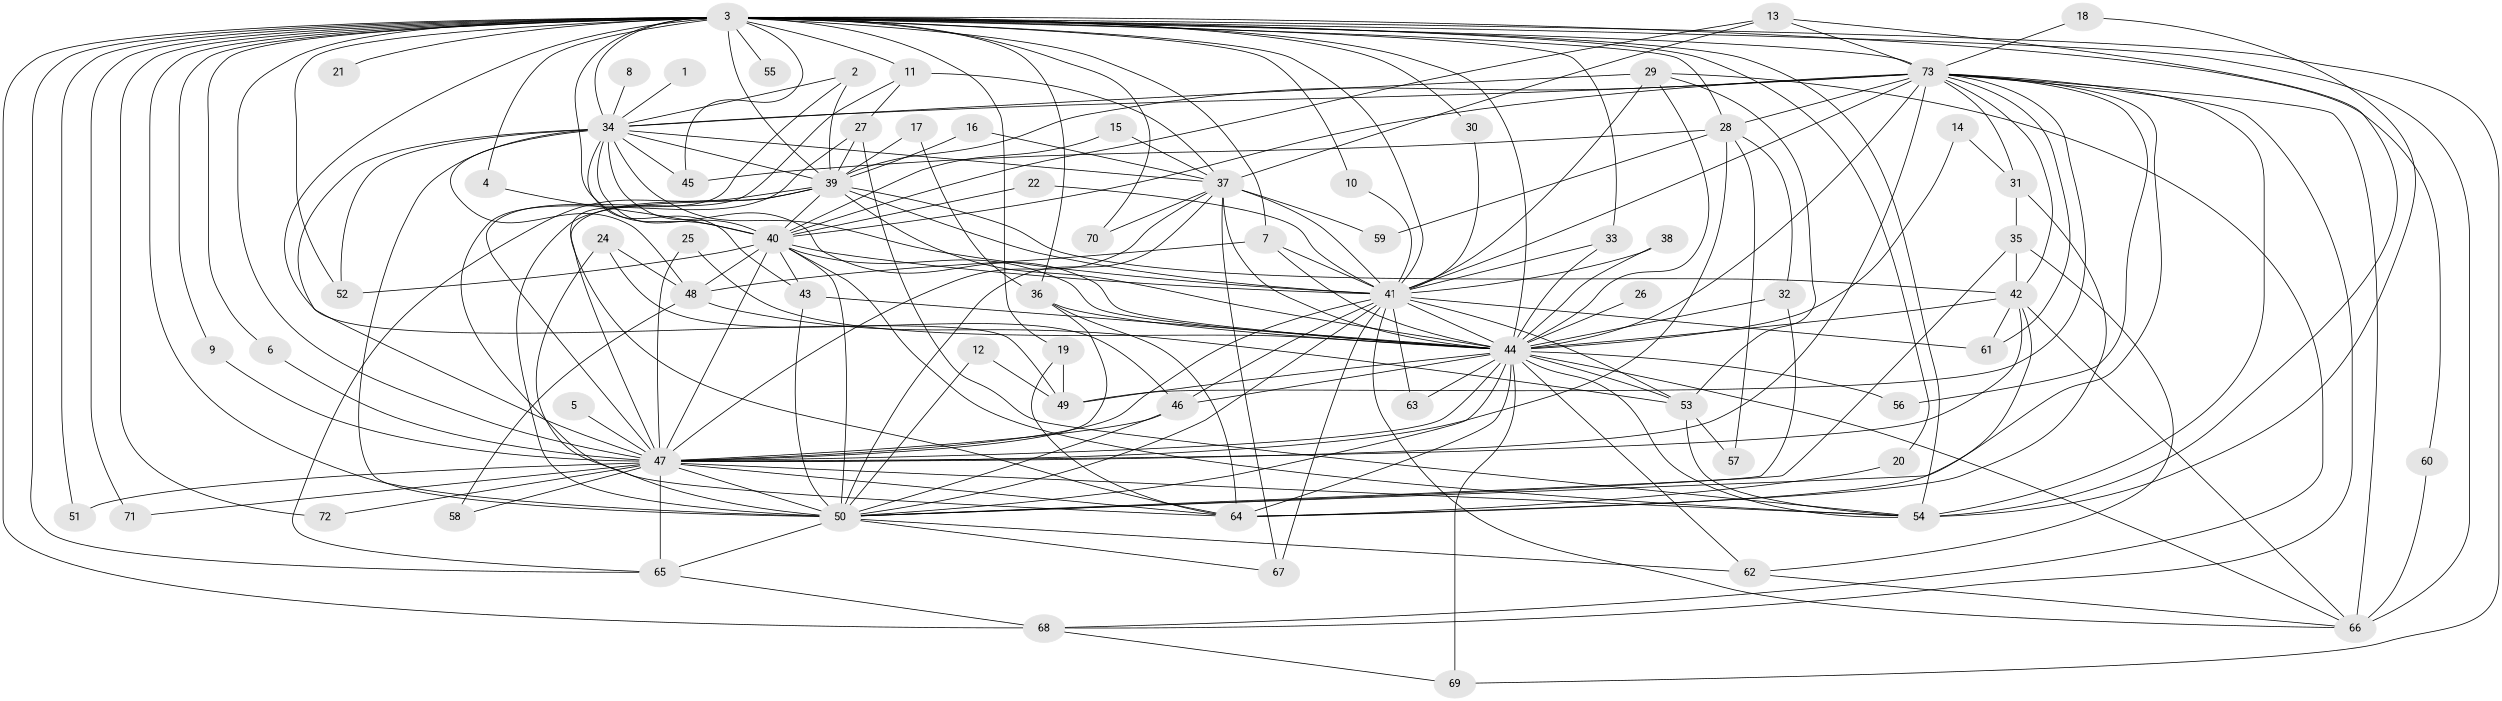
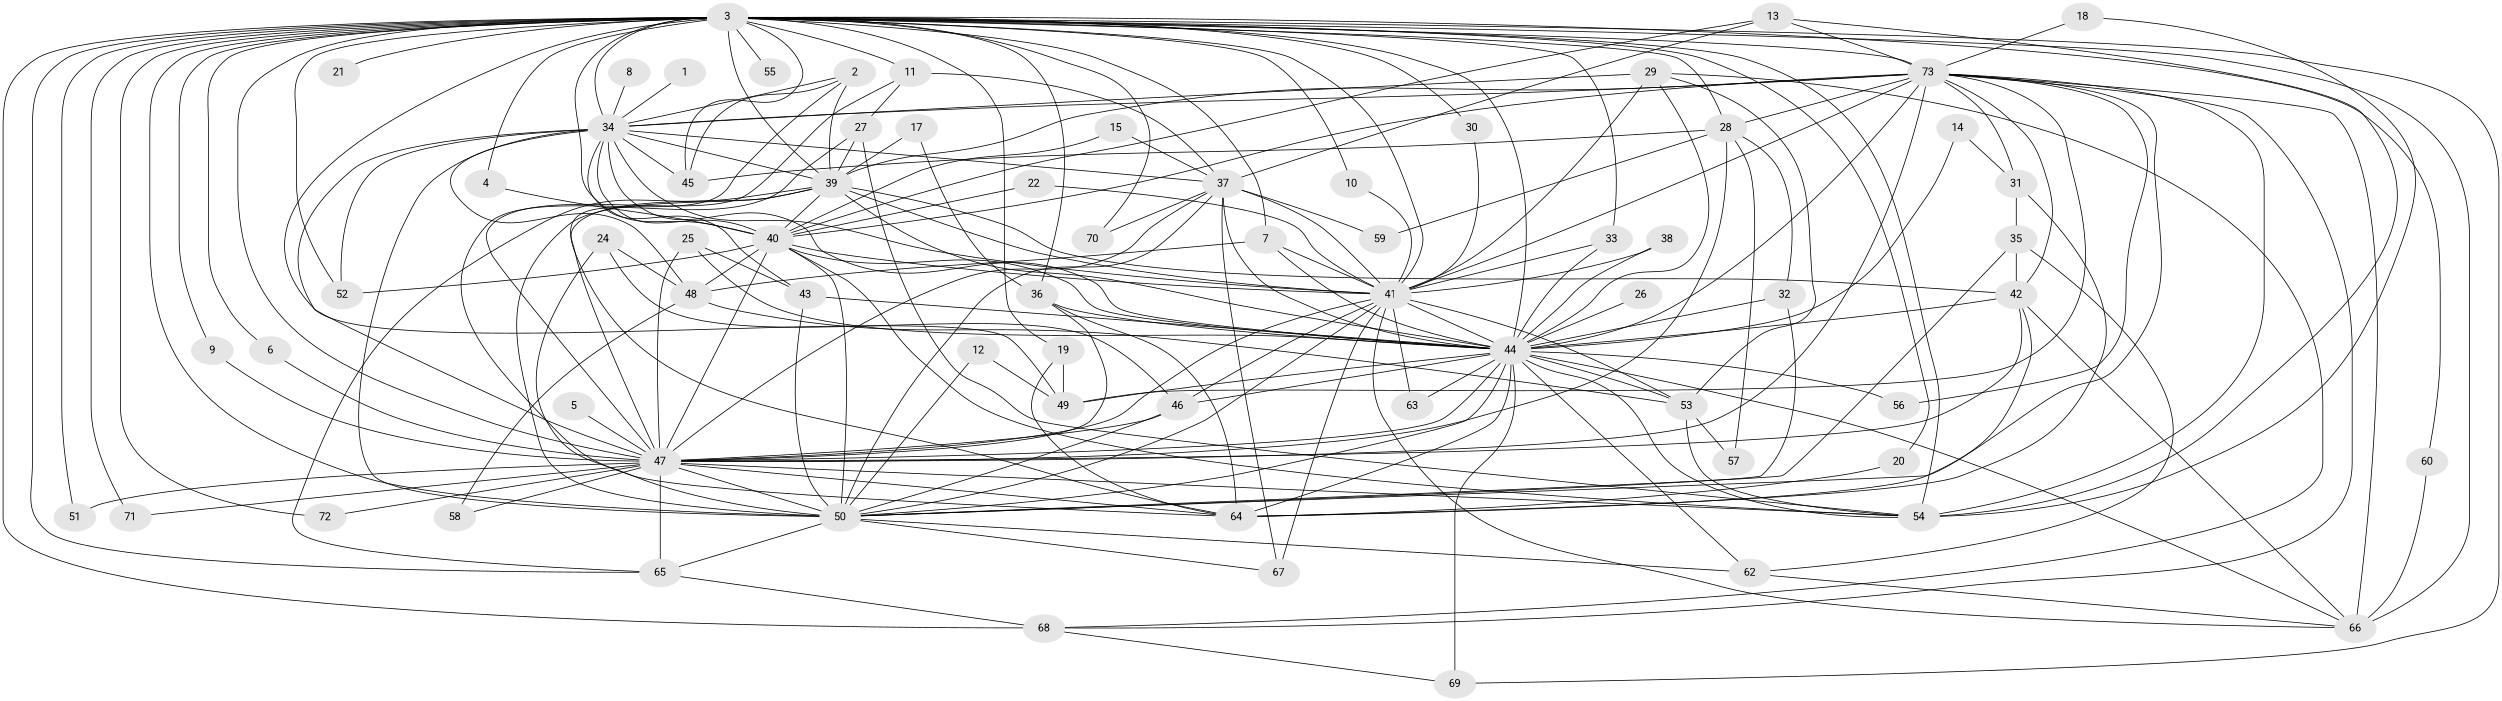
none -> (729, 107)
(972, 128) -> none
(789, 267) -> (747, 267)
(1987, 351) -> none
